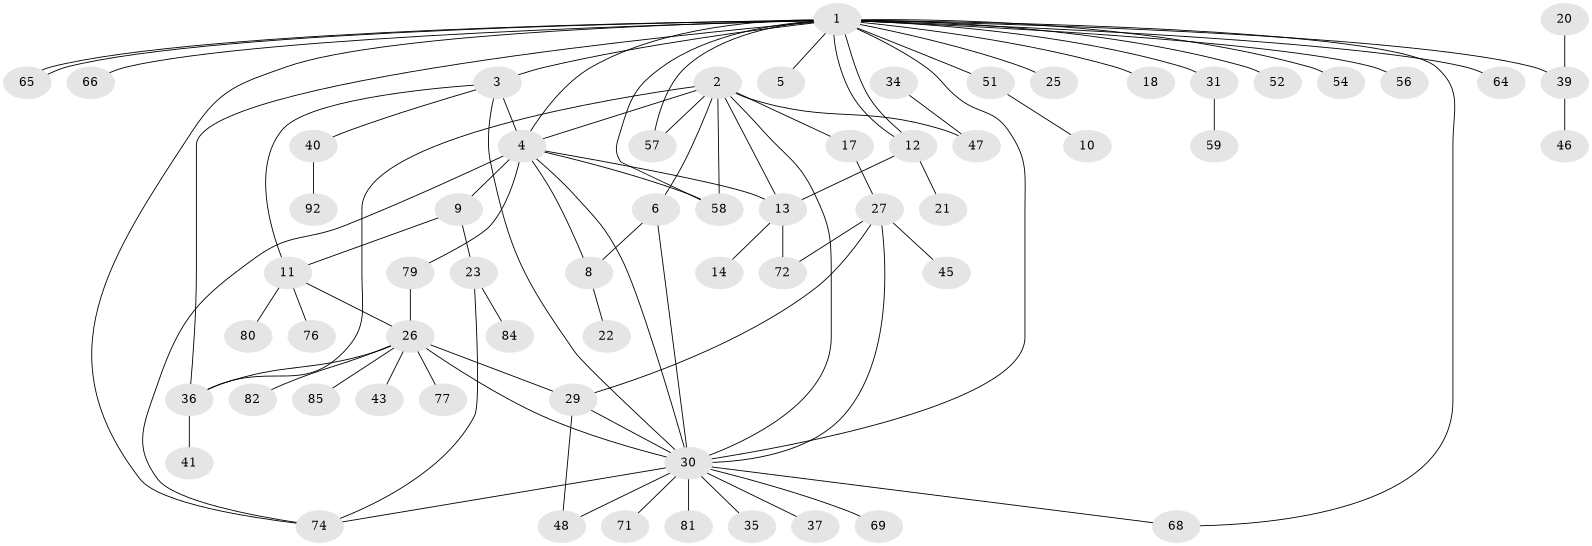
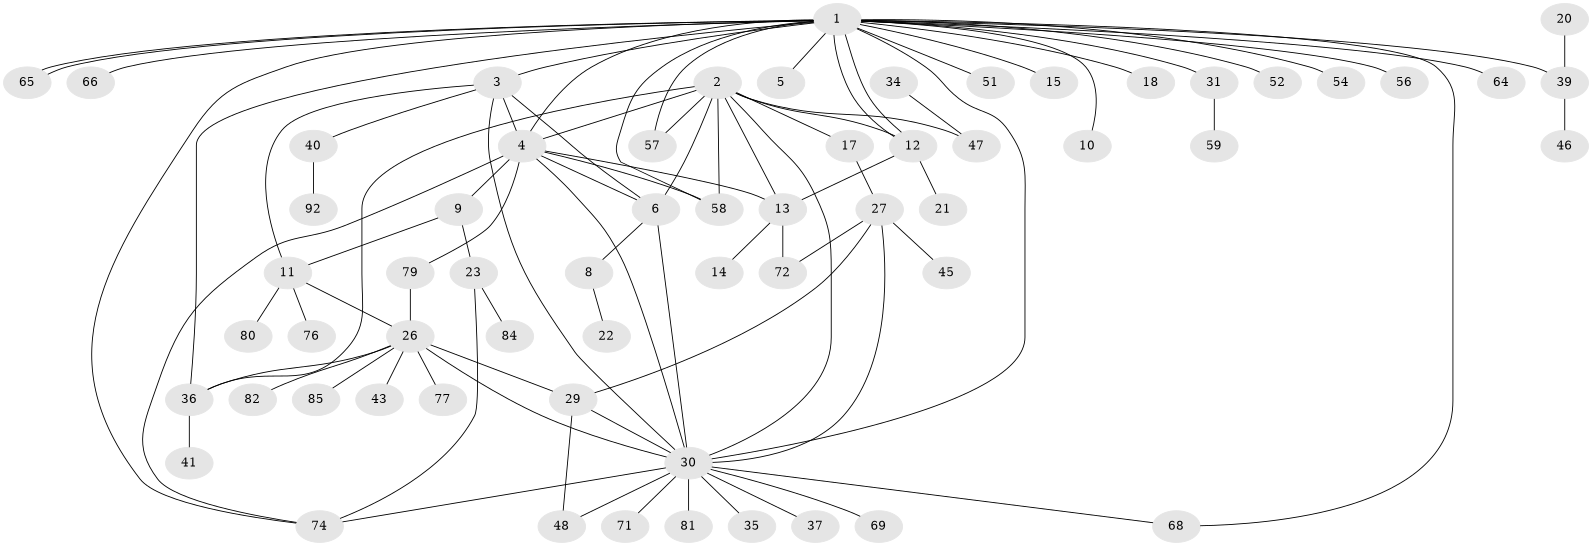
(1054, 83) -> (1054, 83)
(1039, 115) -> (1009, 37)
none -> (848, 121)
none -> (575, 148)
(560, 208) -> (589, 178)
